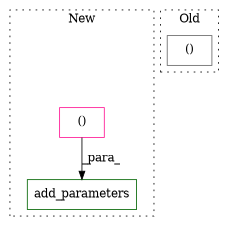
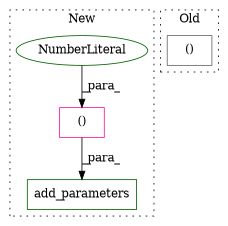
none -> (82, 50)
